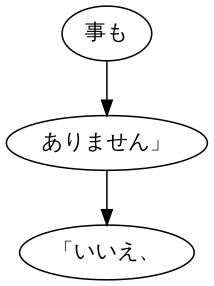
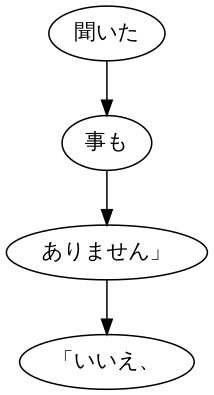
none -> (107, 33)
